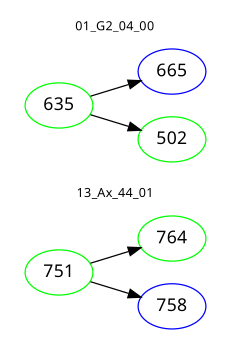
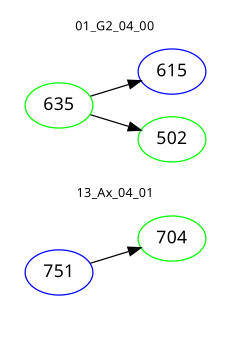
(172, 72) -> (172, 72)
(116, 194) -> (116, 194)
(172, 239) -> (172, 239)
(59, 272) -> (59, 272)
(172, 306) -> none
